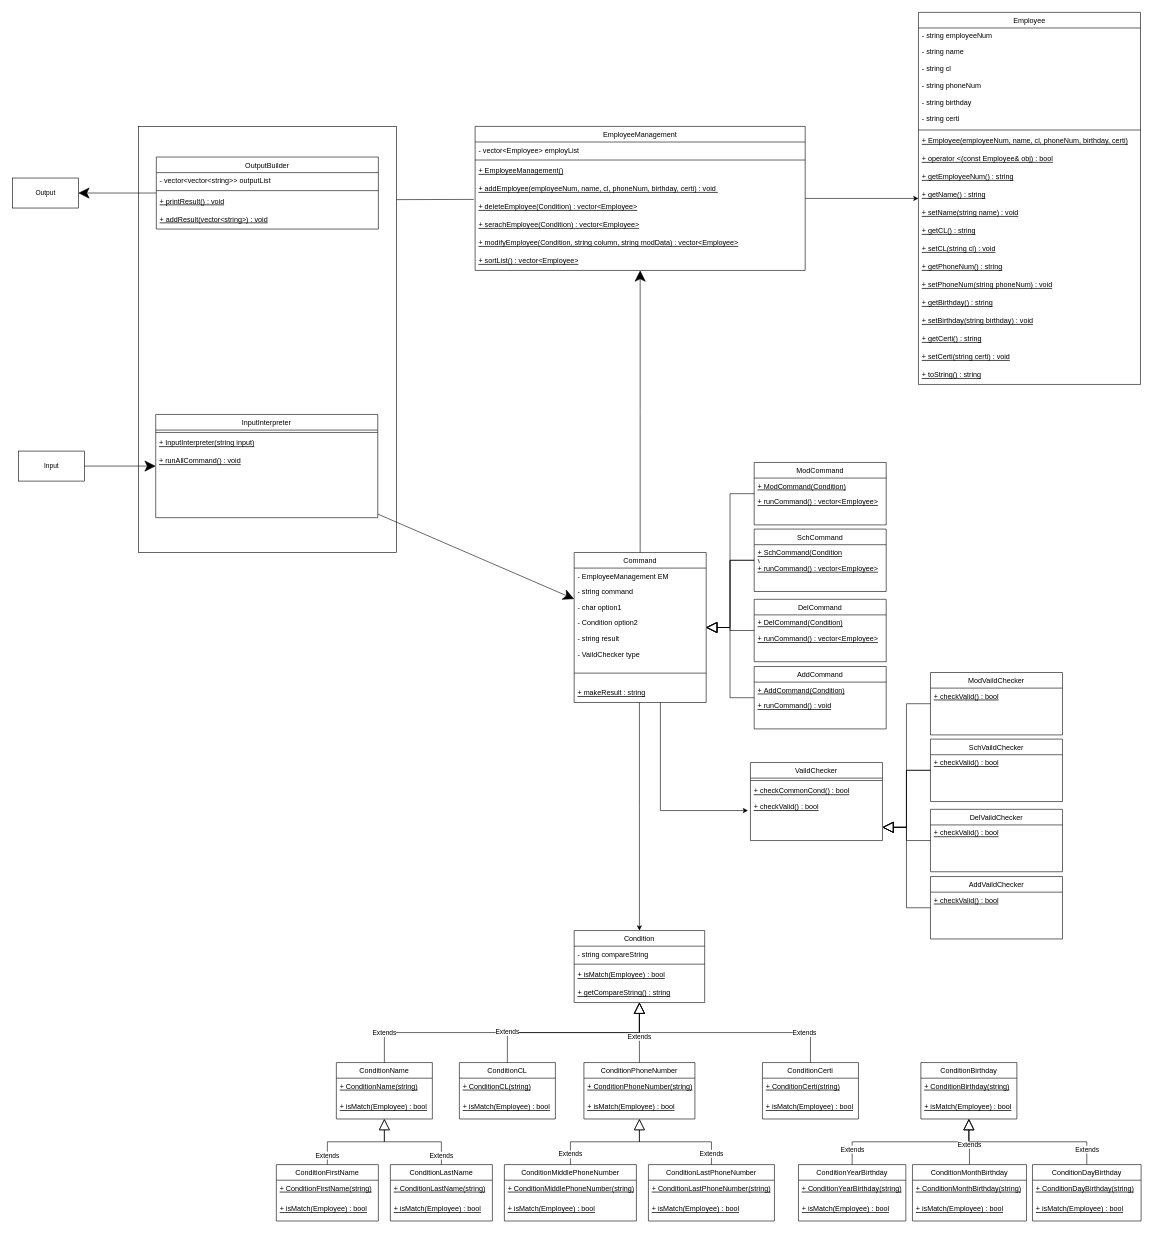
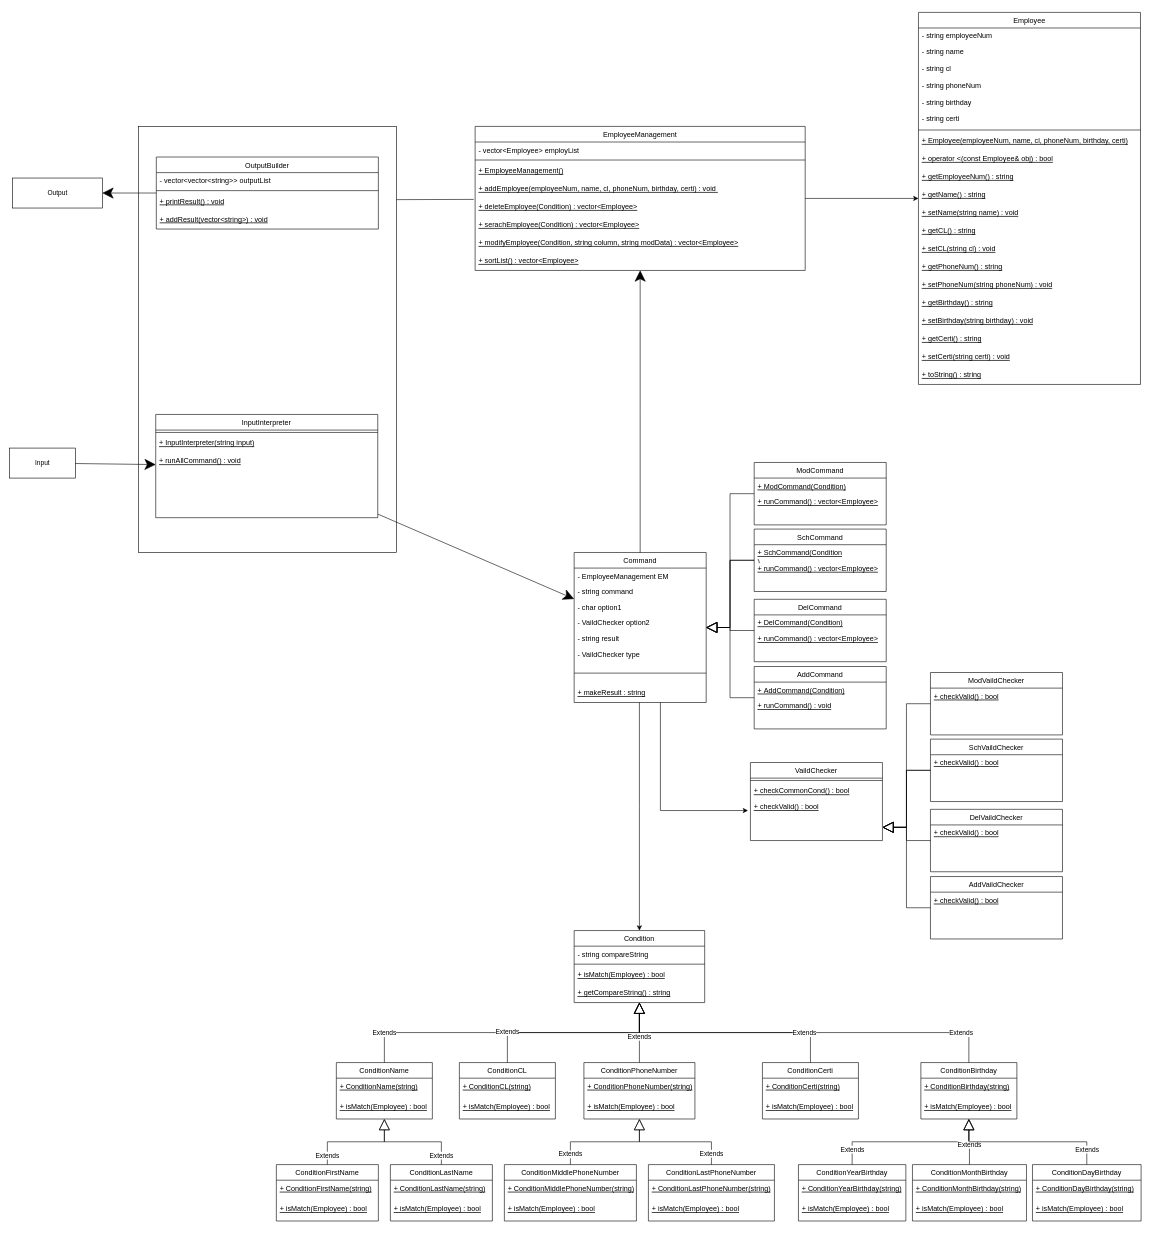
(45, 193) -> (57, 193)
(51, 466) -> (42, 463)
(611, 623) -> (617, 623)
none -> (894, 1032)
